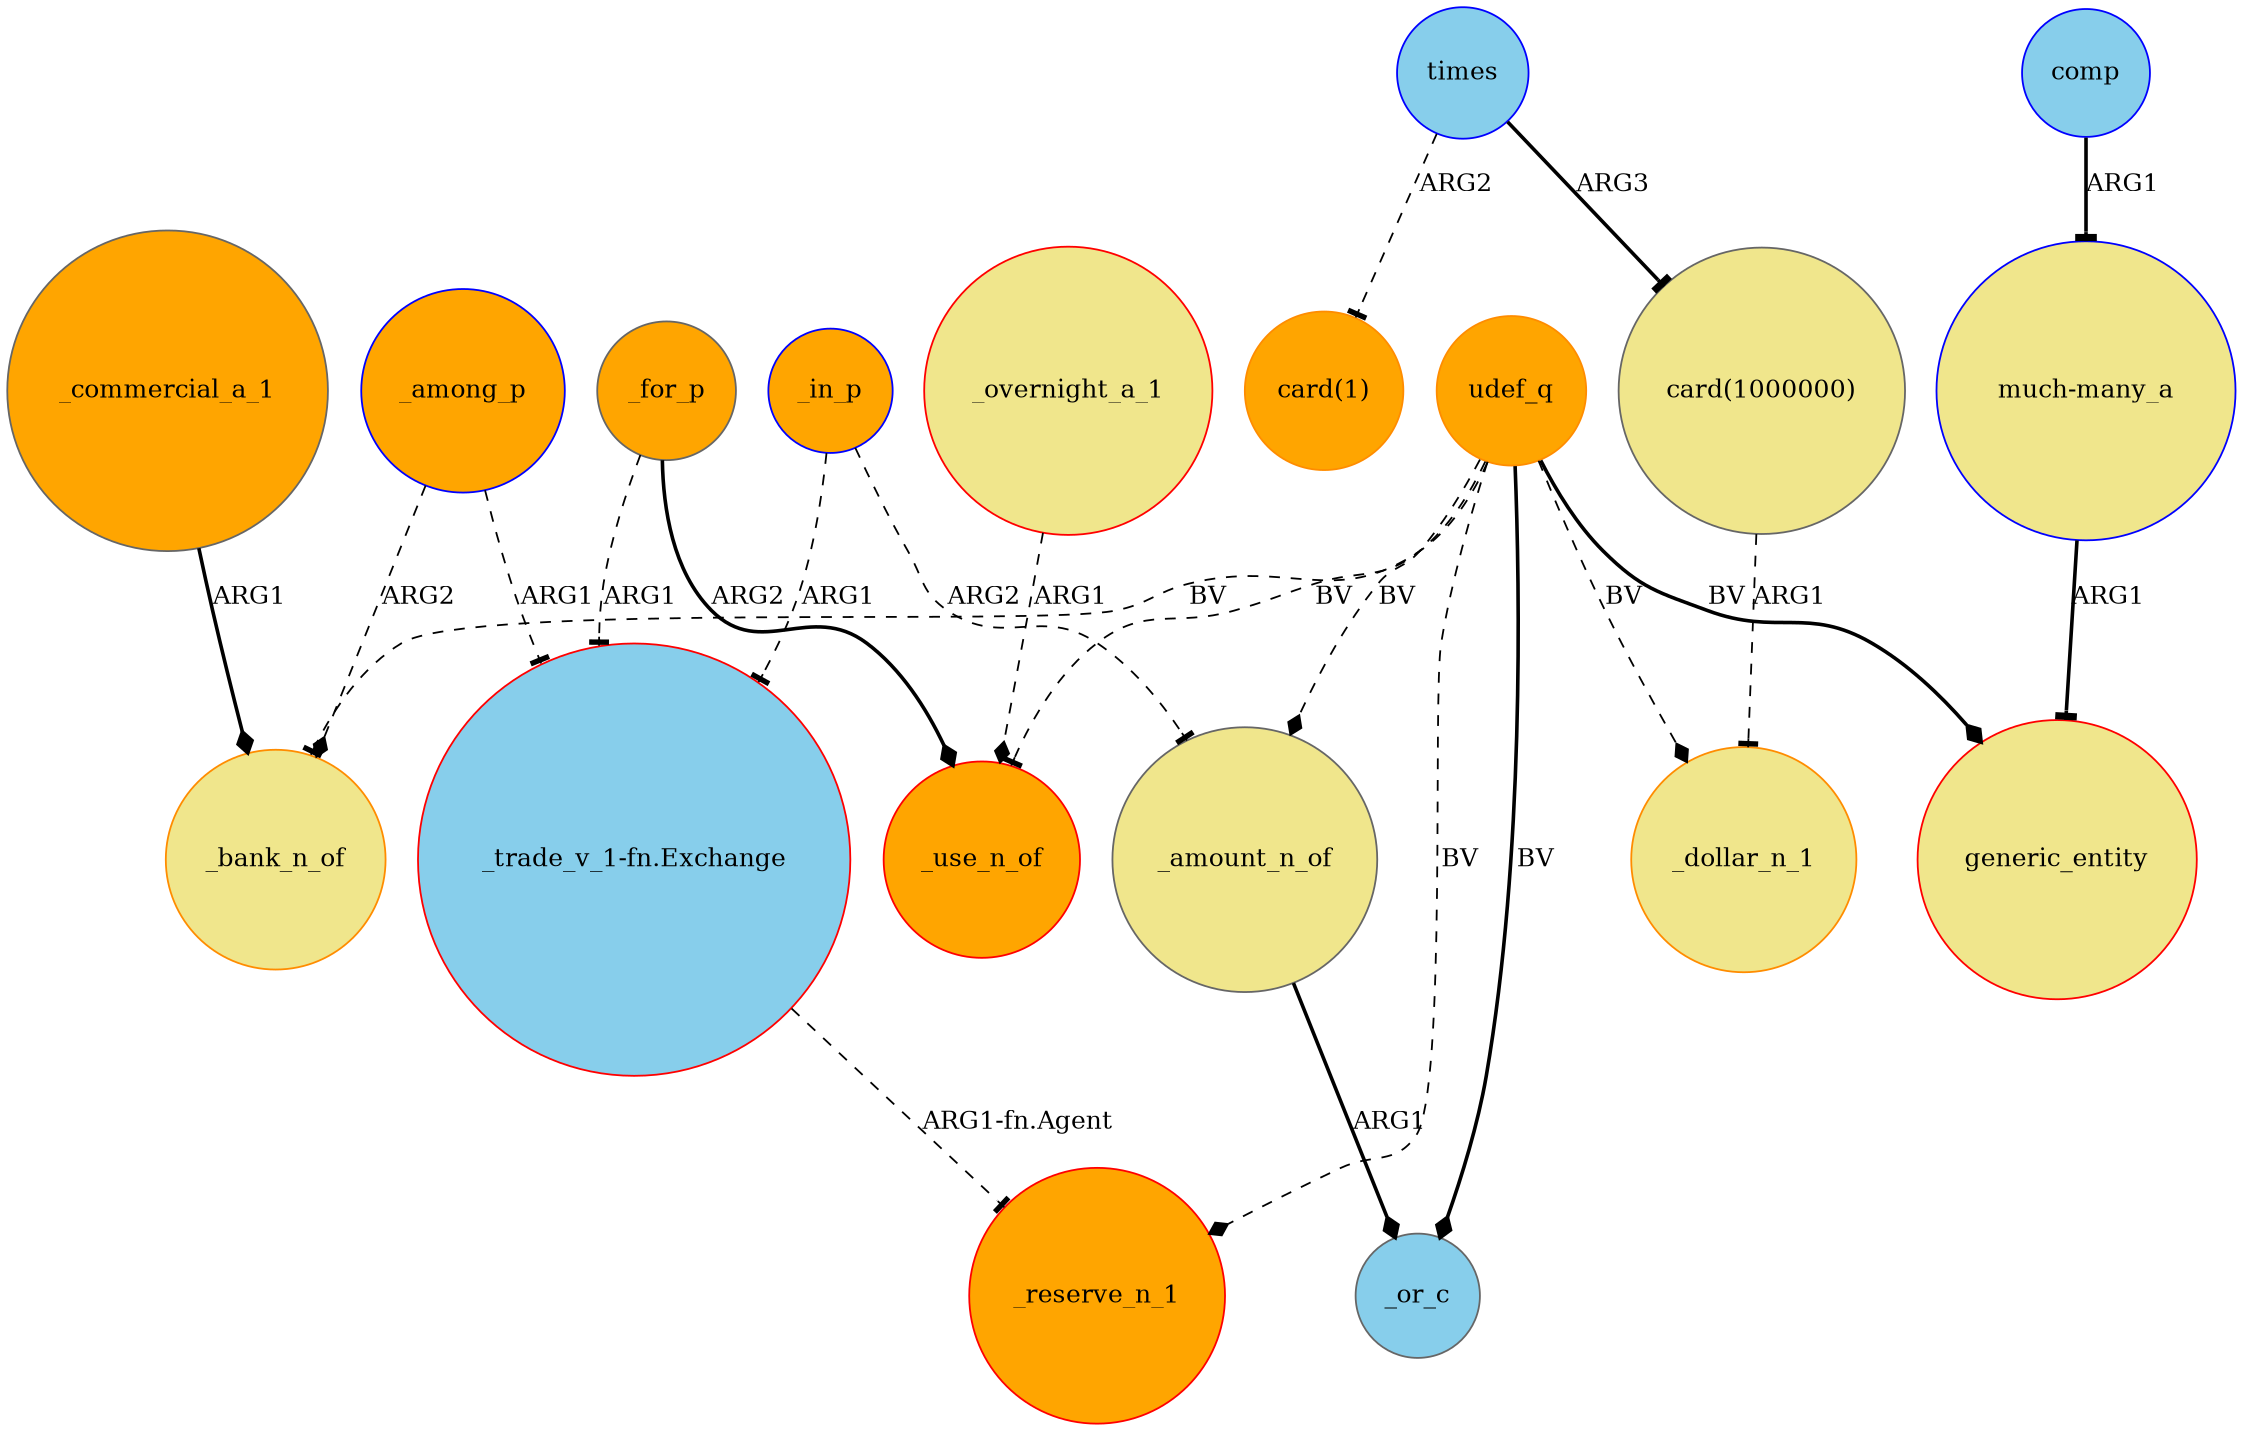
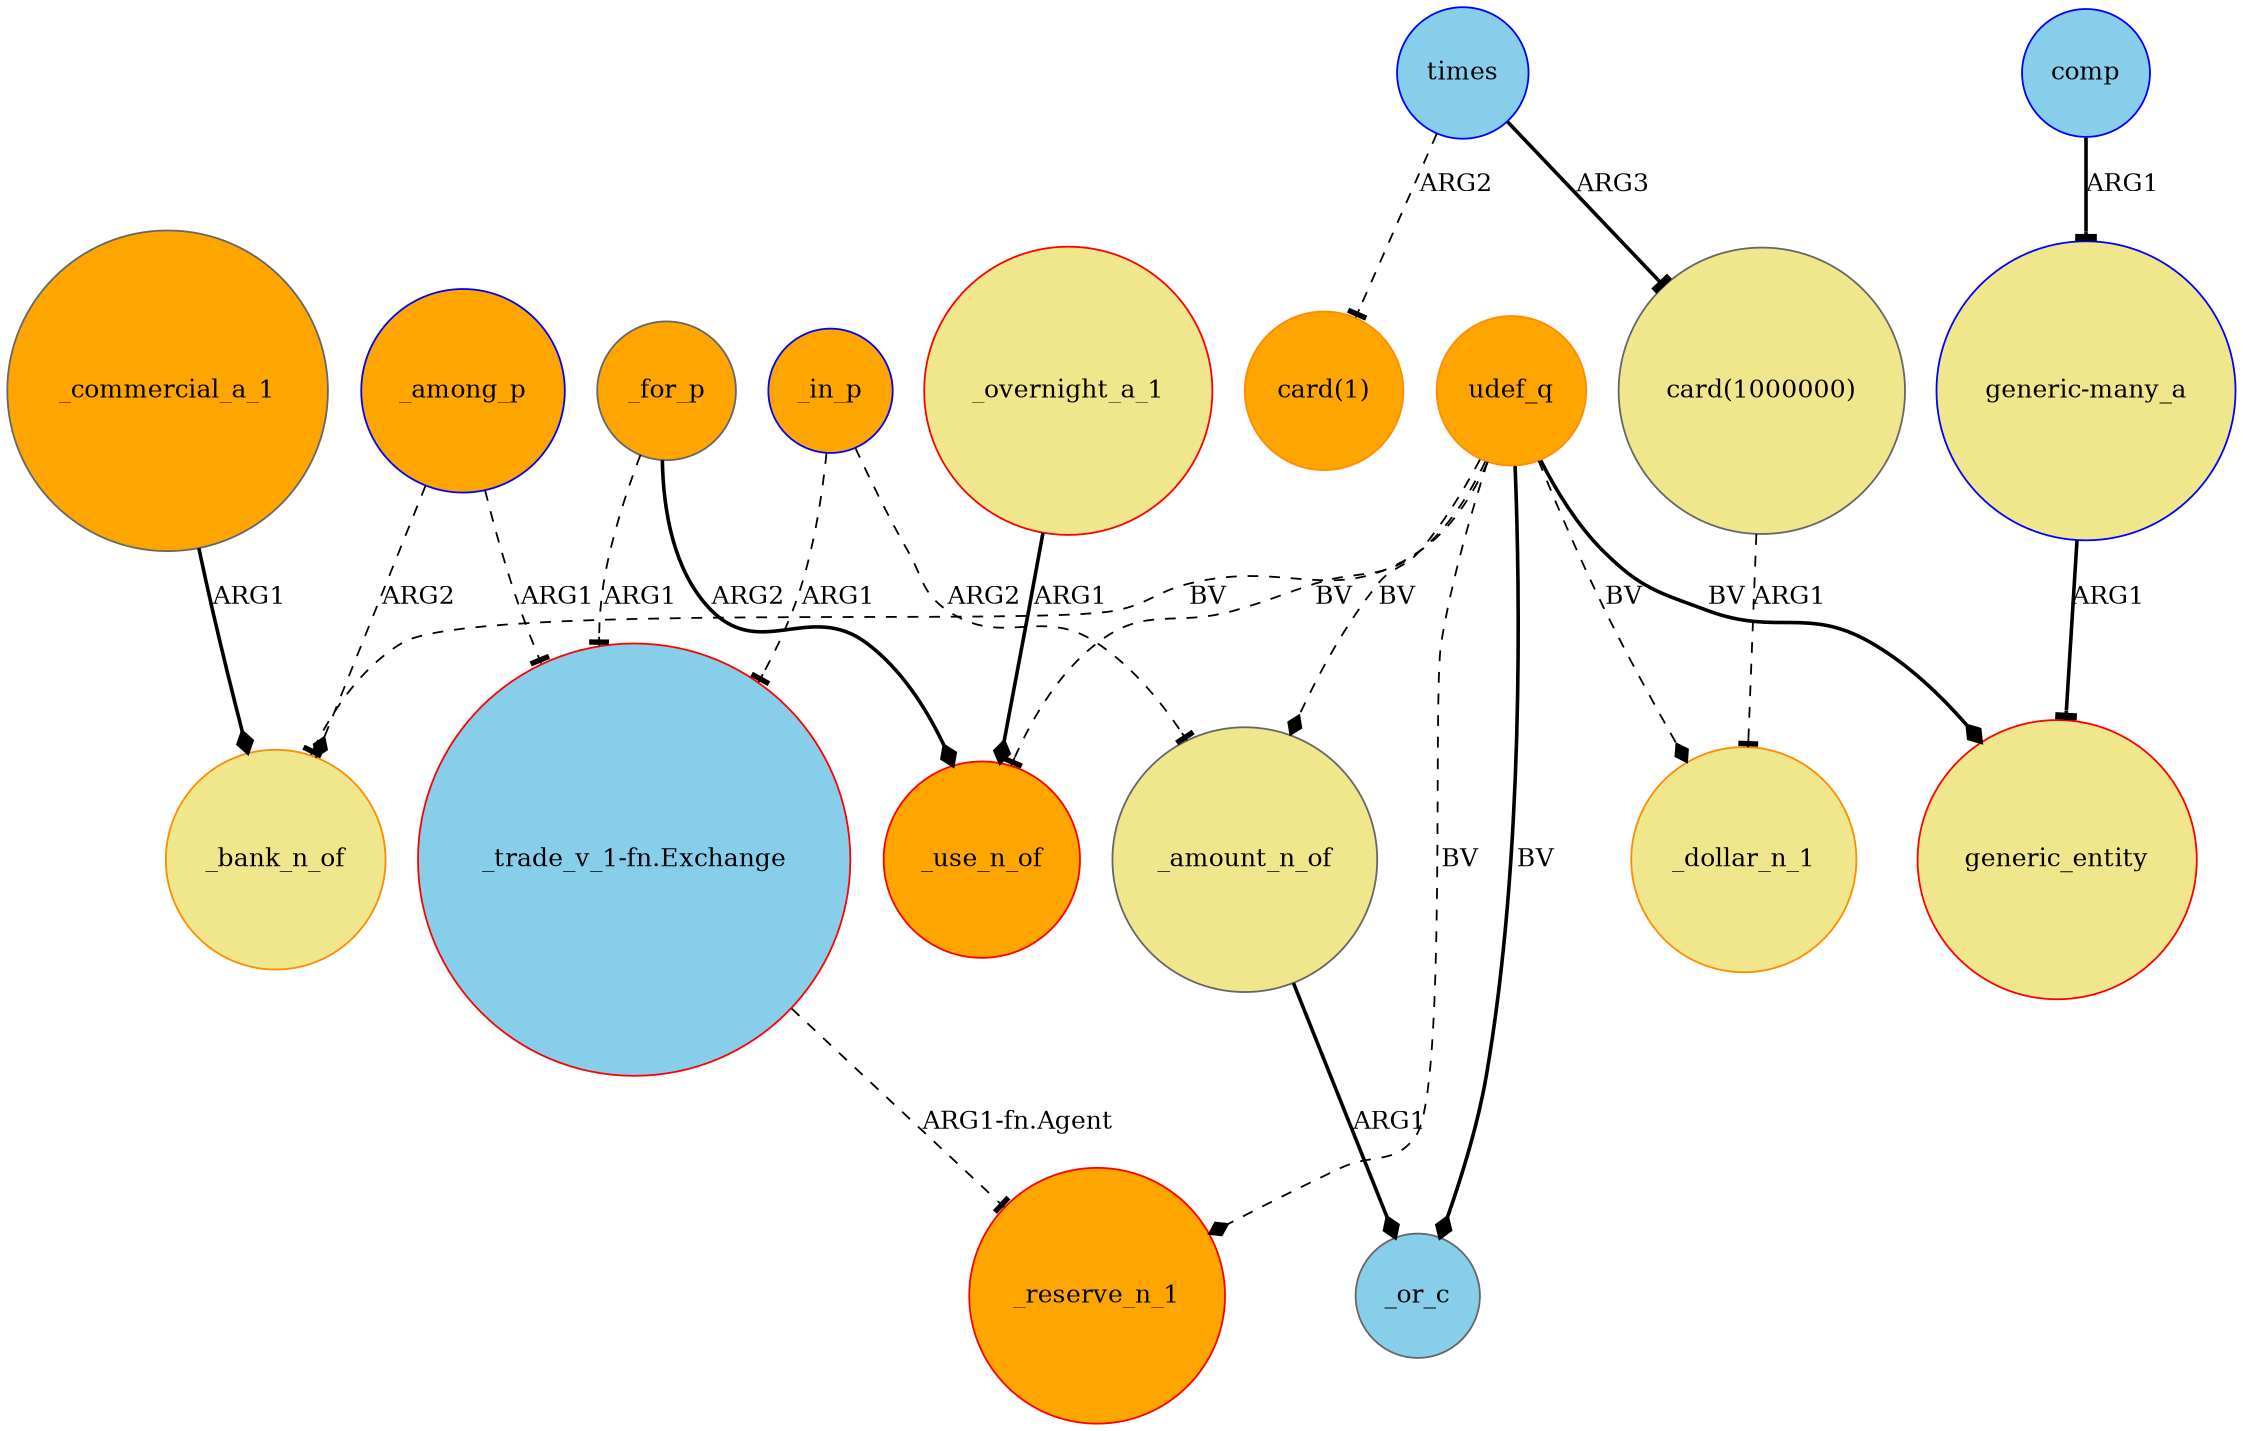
(2086, 391) -> (2086, 391)
(1023, 642) -> (1023, 642)
